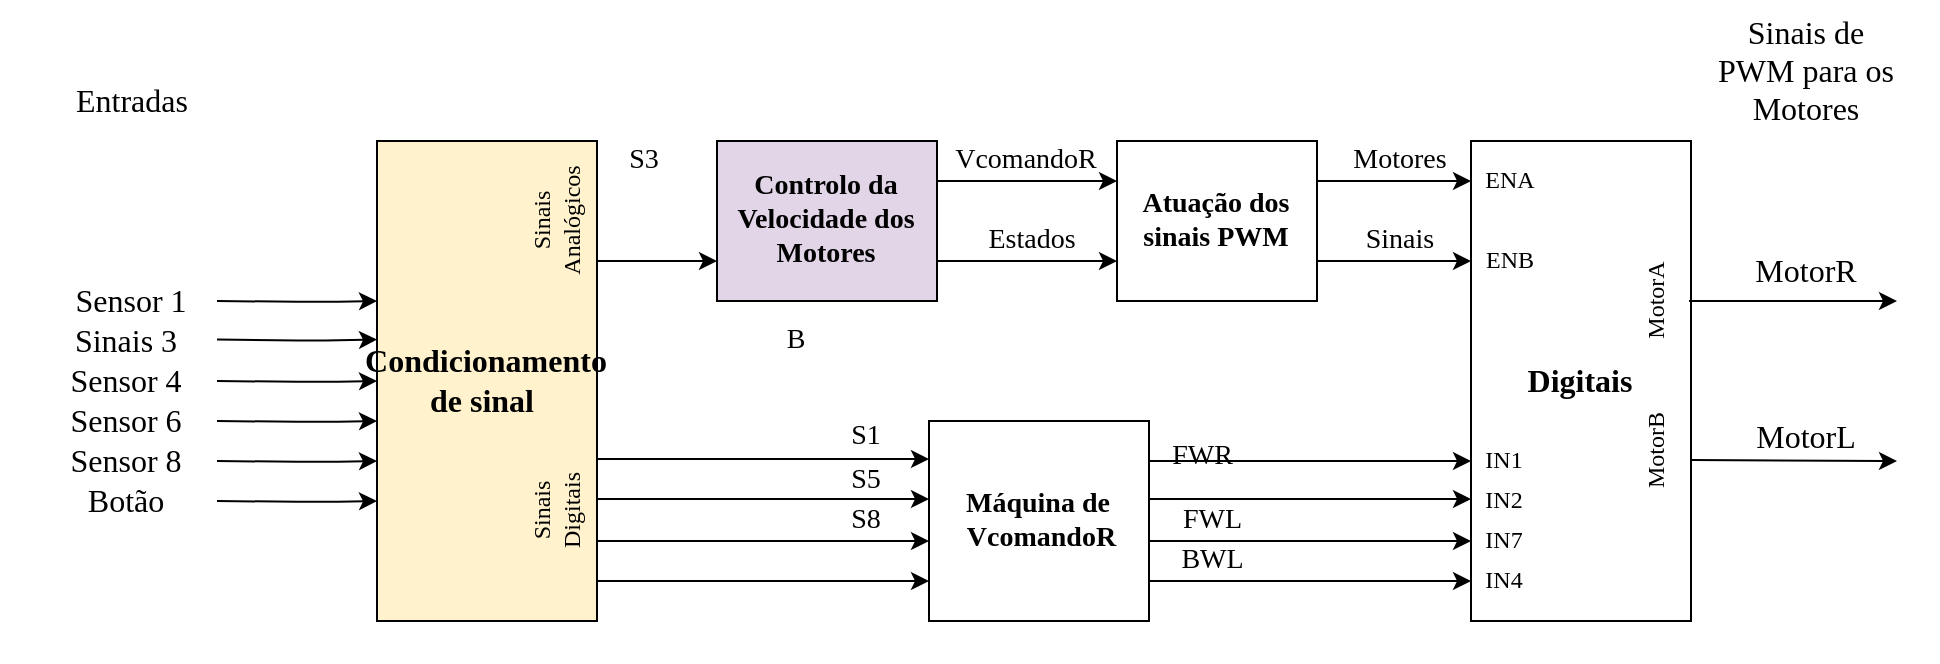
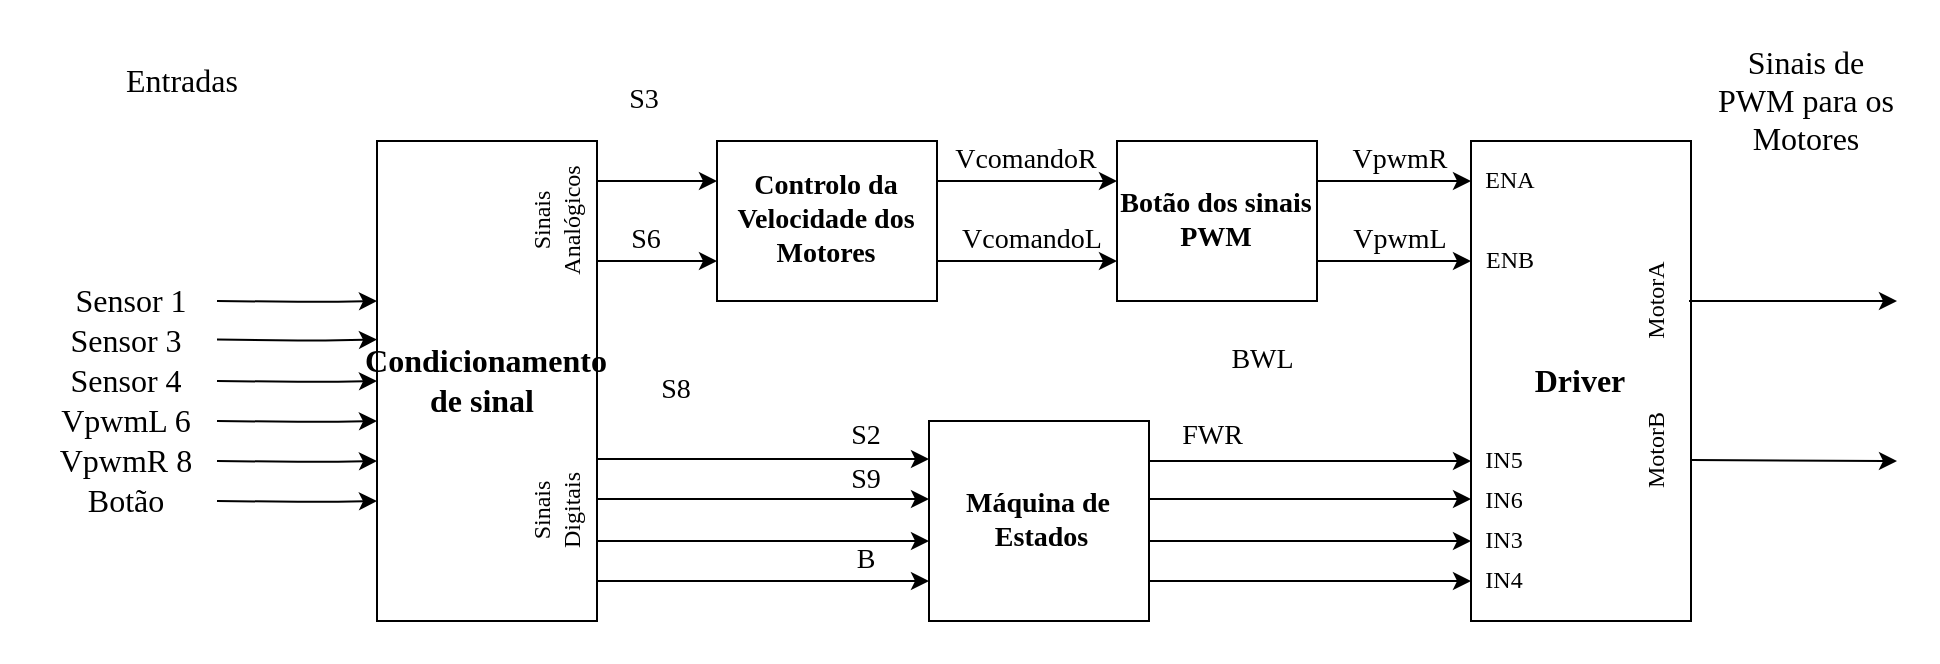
(1807, 71) -> (1807, 101)
(132, 101) -> (182, 81)
(645, 161) -> (645, 101)
(1401, 161) -> (1401, 161)
none -> (650, 181)
(827, 221) -> (827, 221)
(1217, 221) -> (1217, 221)
none -> (647, 241)
(1033, 241) -> (1033, 241)
(1401, 241) -> (1401, 241)
(1807, 271) -> none
(127, 341) -> (127, 341)
(797, 341) -> (867, 561)
(487, 381) -> (487, 381)
(1581, 381) -> (1581, 381)
(127, 421) -> (127, 421)
(1807, 436) -> none
(867, 437) -> (867, 437)
(1207, 456) -> (1217, 436)
(127, 461) -> (127, 461)
(1505, 461) -> (1505, 461)
(867, 481) -> (867, 481)
(1505, 501) -> (1505, 501)
(867, 521) -> (677, 391)
(1039, 521) -> (1039, 521)
(1217, 521) -> none
(1505, 541) -> (1505, 541)
(1217, 561) -> (1267, 361)
